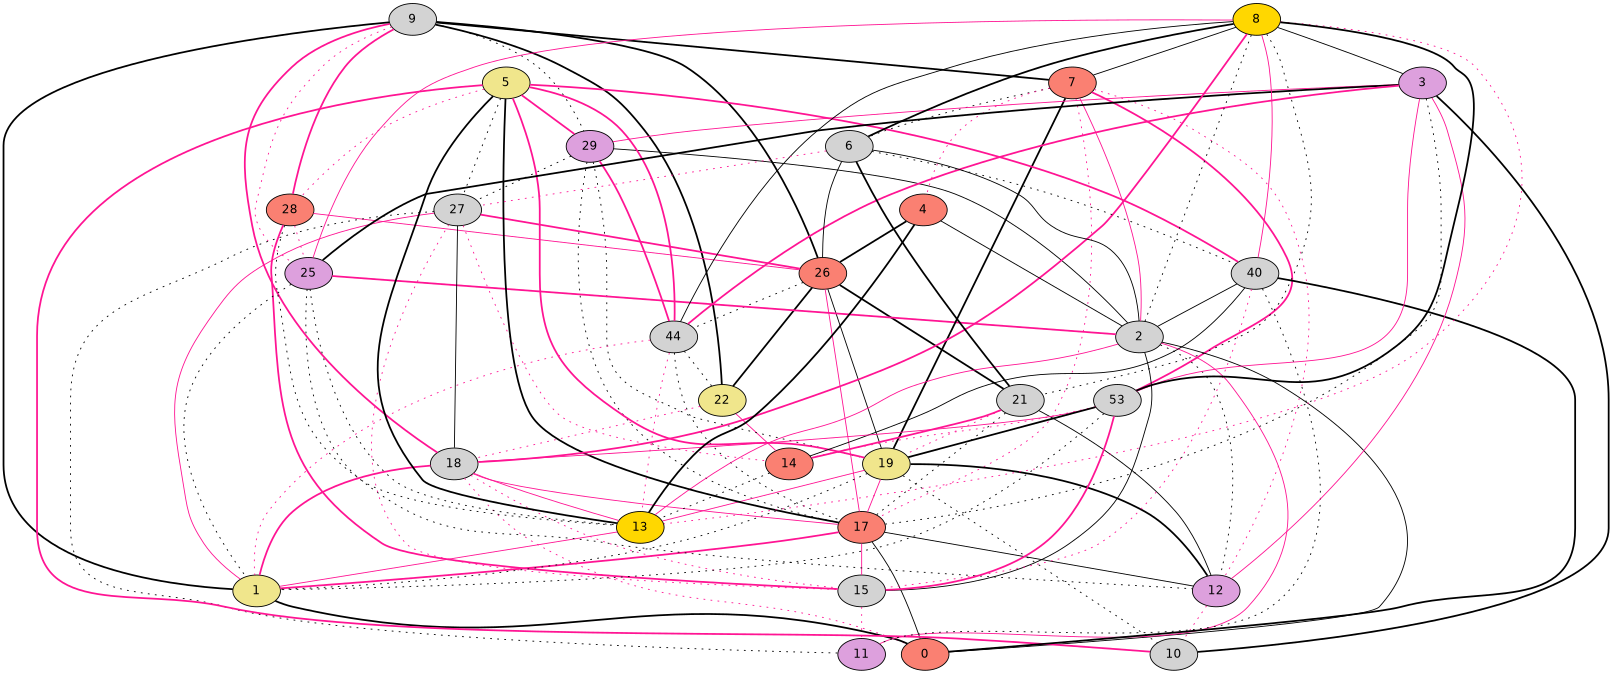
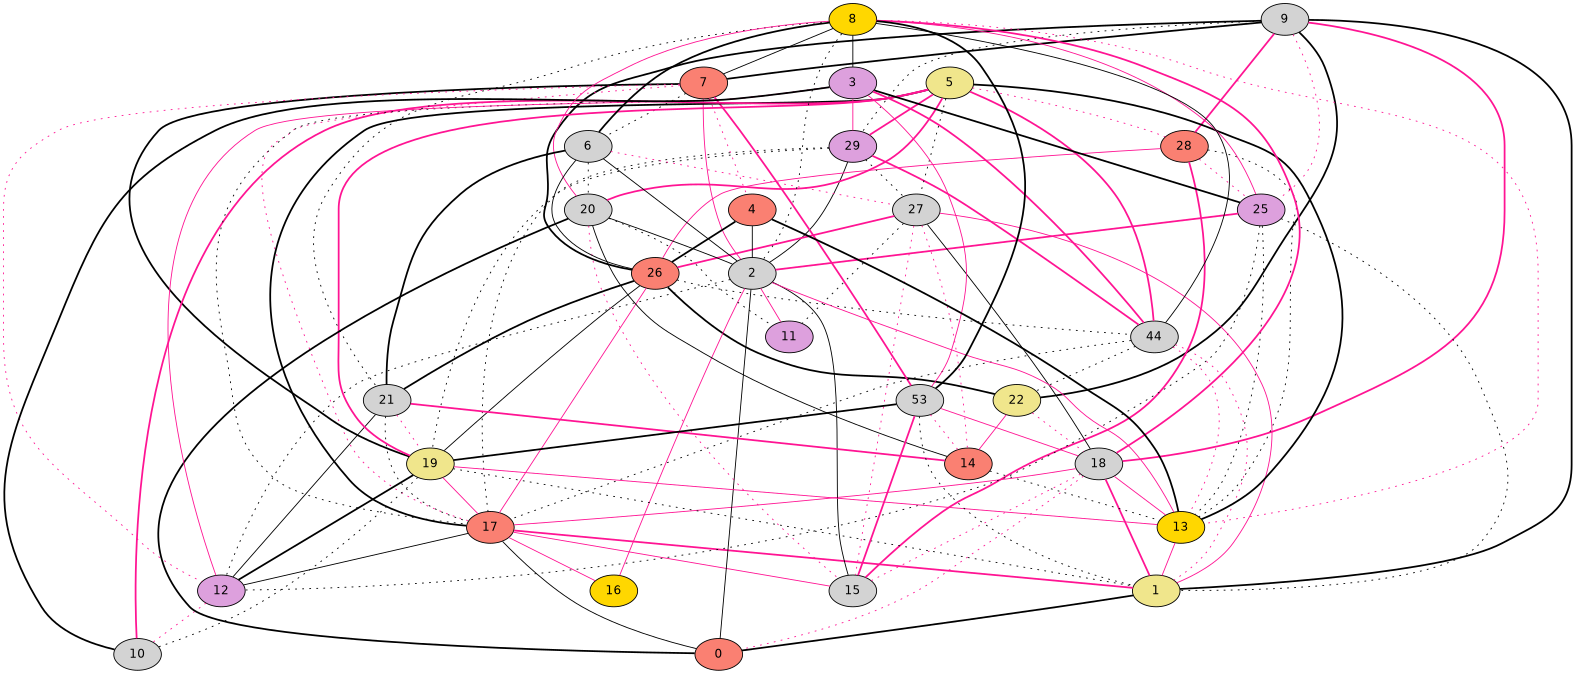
(1255, 273) -> (588, 210)
none -> (614, 591)
(862, 623) -> none
